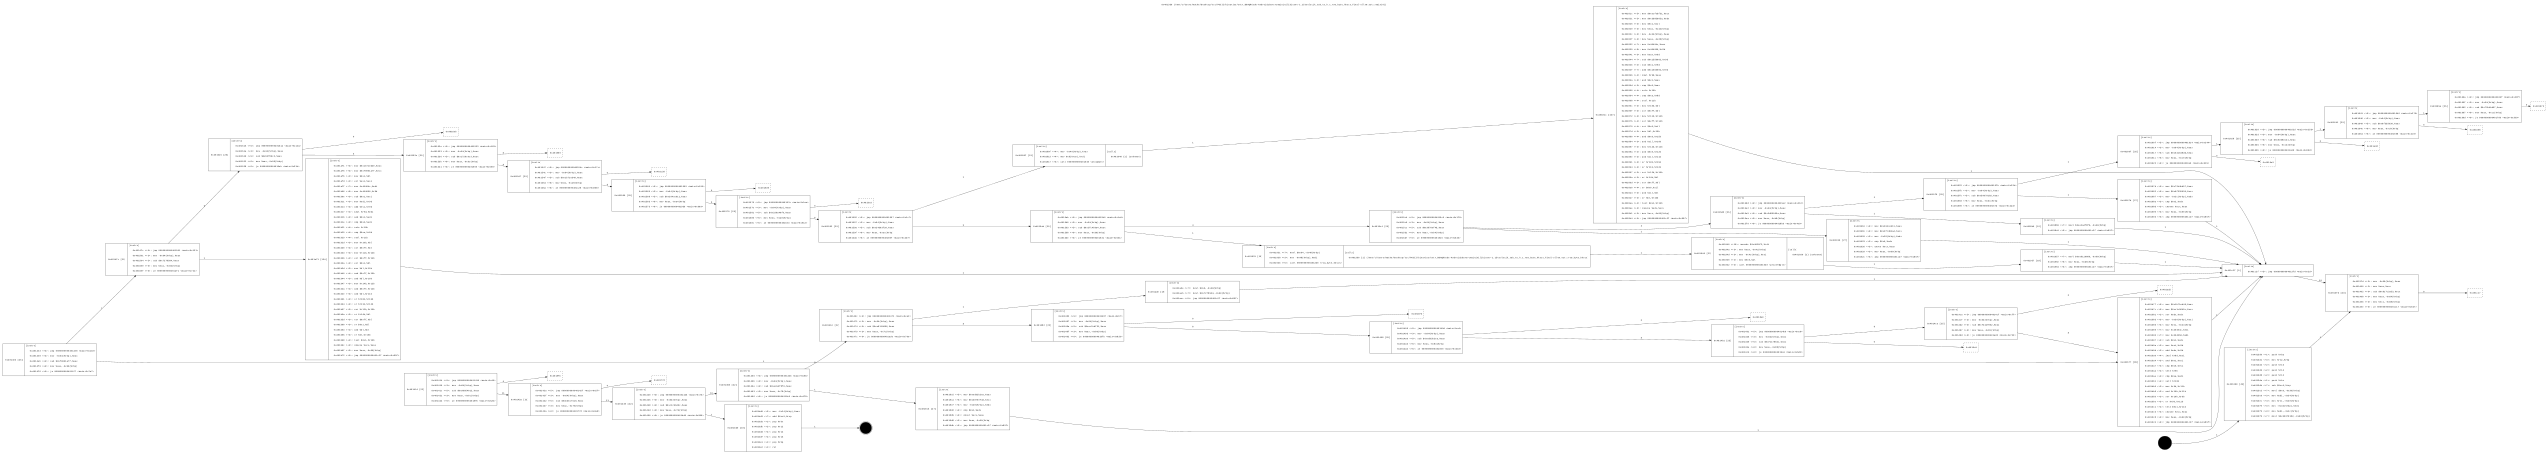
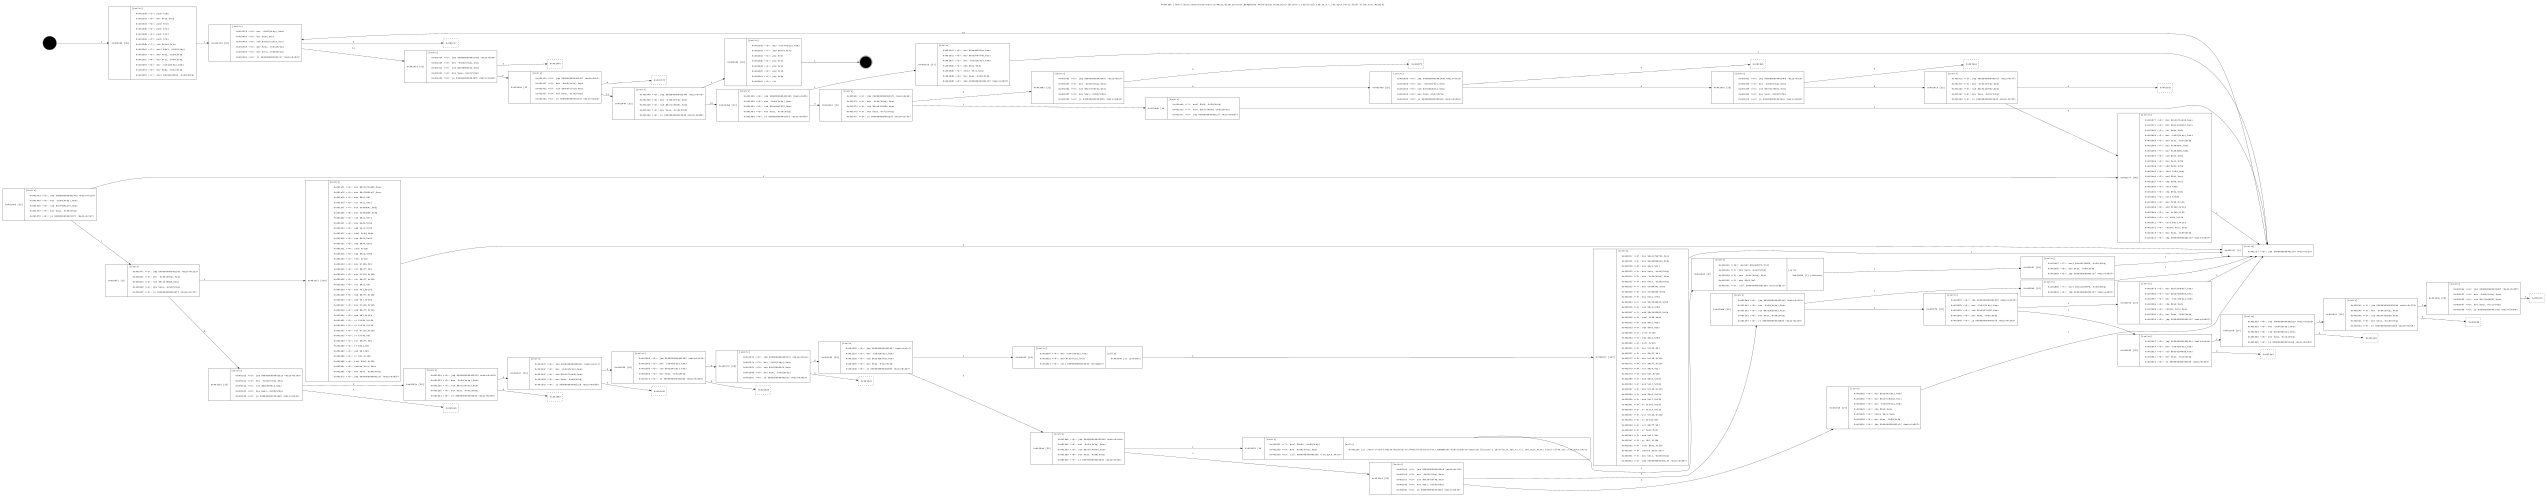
none -> (352, 55)
